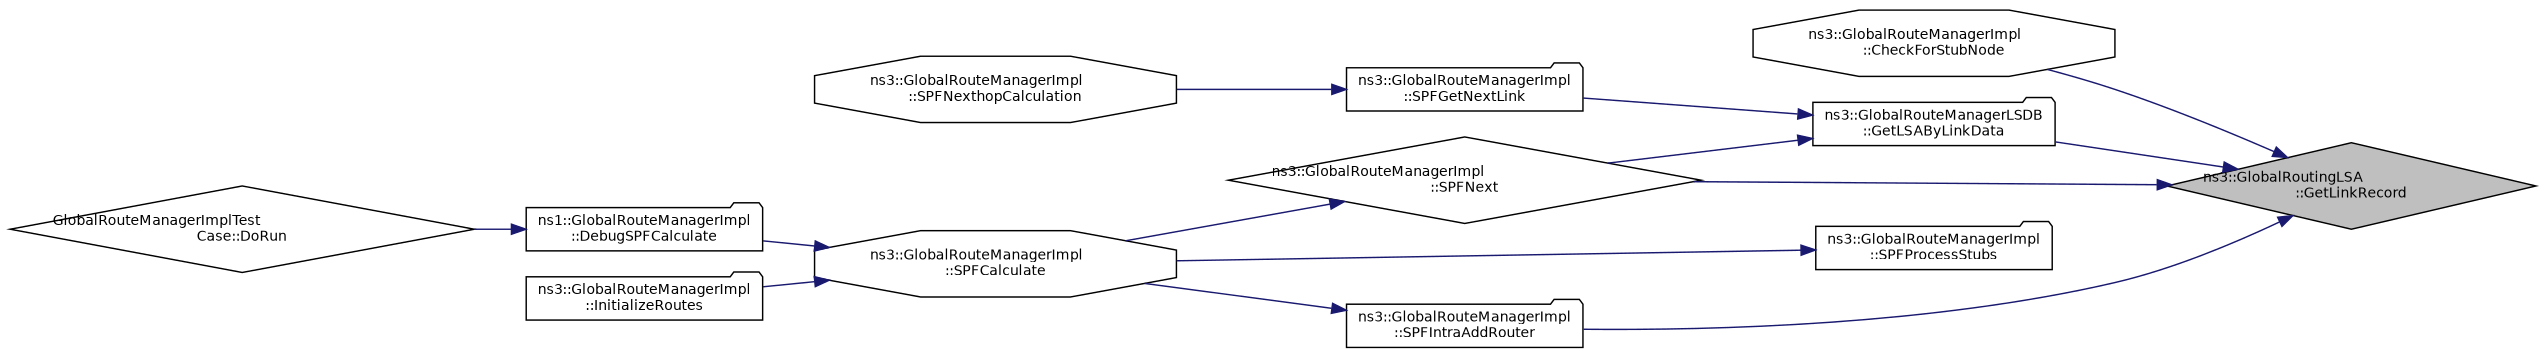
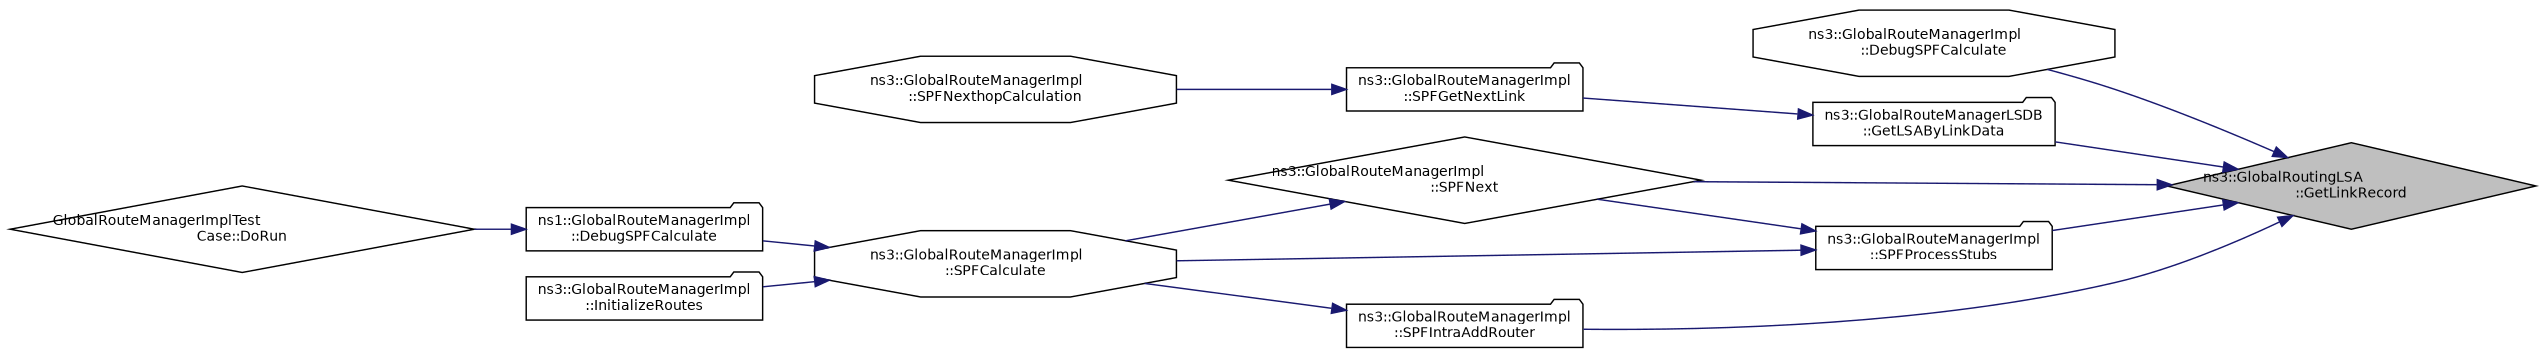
(1934, 43) -> (1934, 43)
(1703, 152) -> (1699, 214)
none -> (2138, 218)
